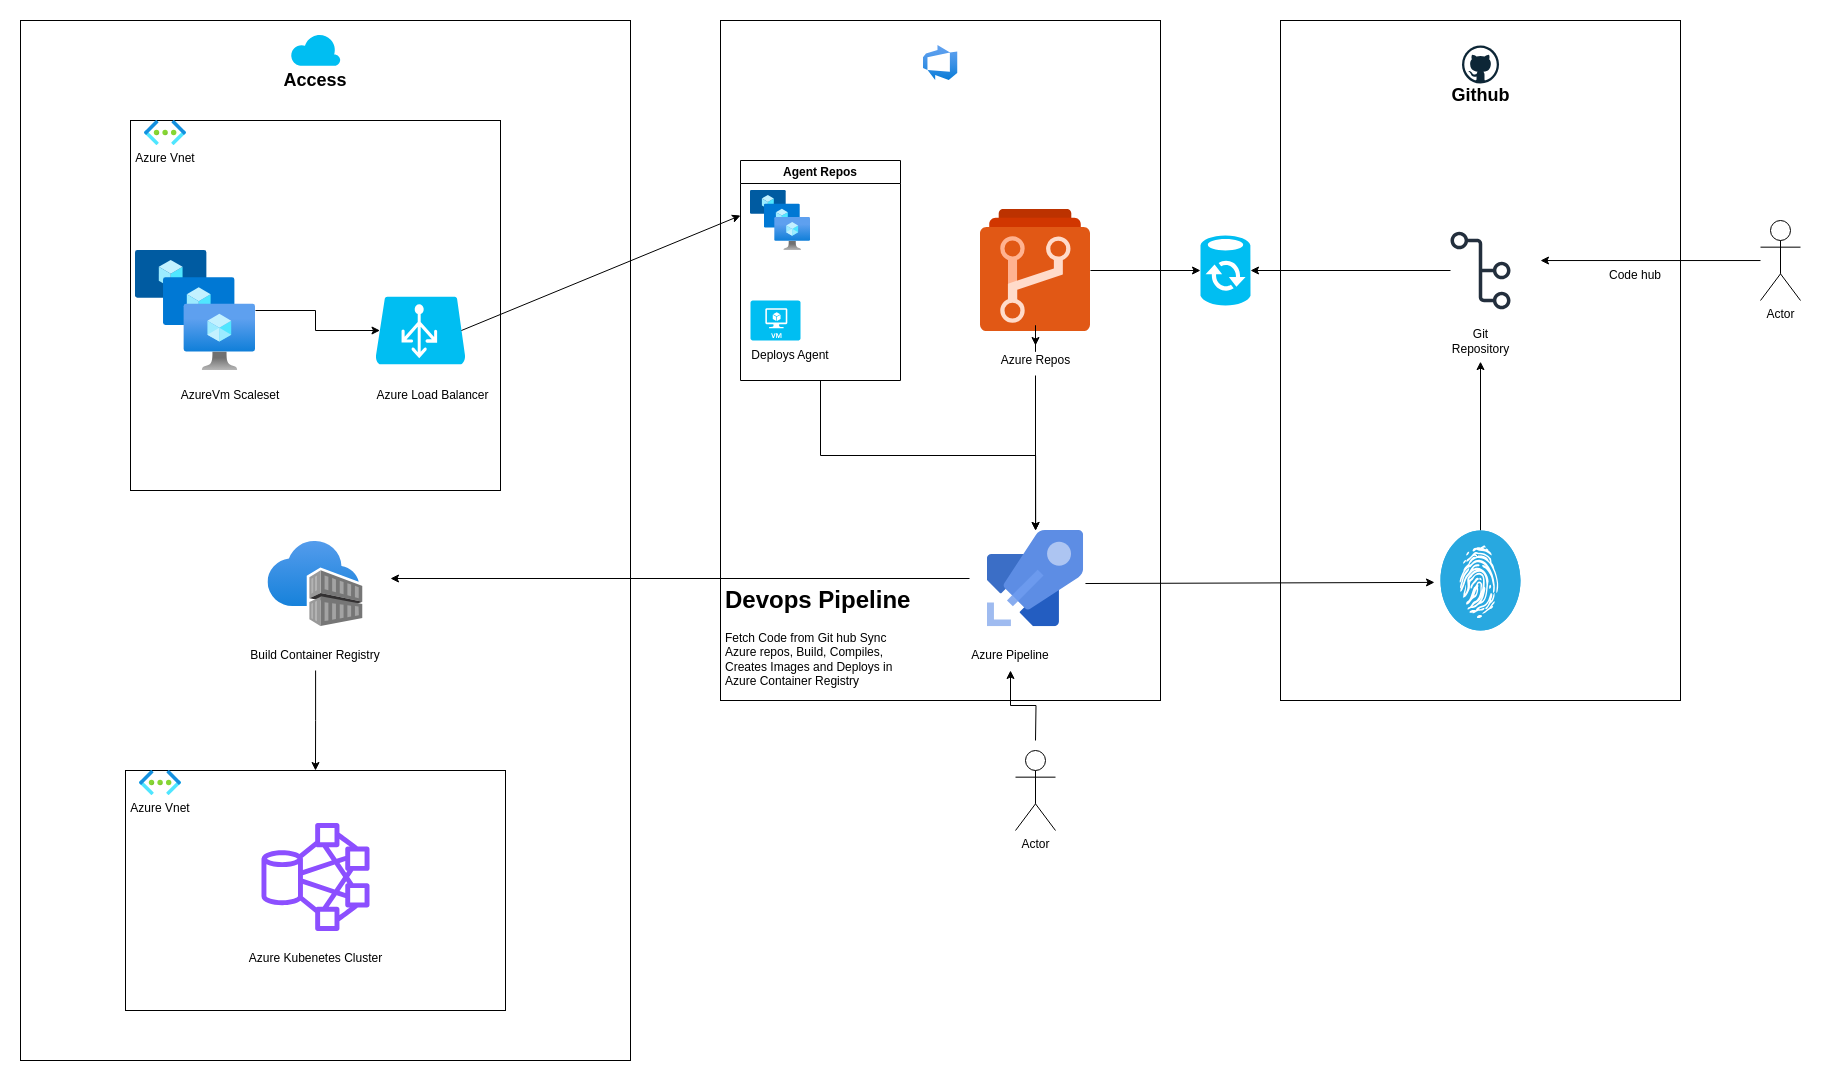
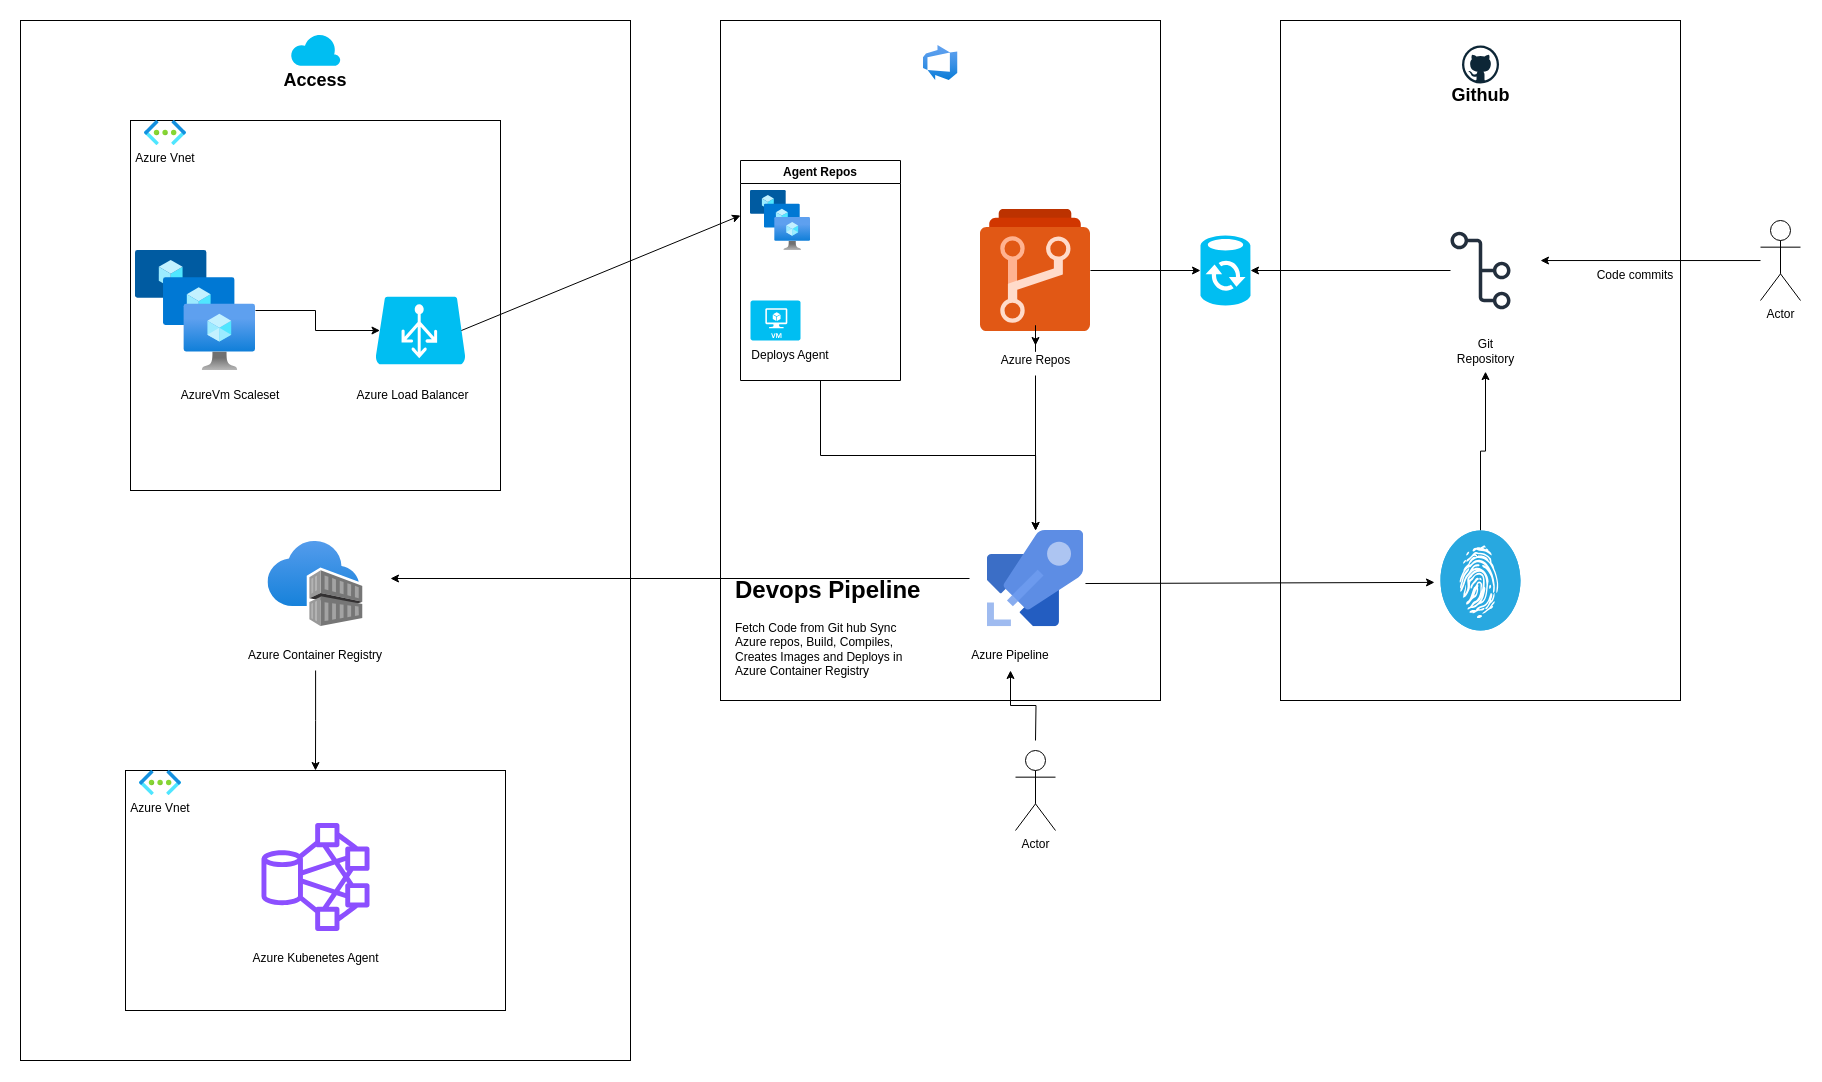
(1636, 276) -> (1636, 276)
(1481, 341) -> (1486, 351)
(433, 396) -> (413, 396)
(821, 641) -> (831, 631)
(316, 656) -> (316, 656)
(316, 959) -> (316, 959)
